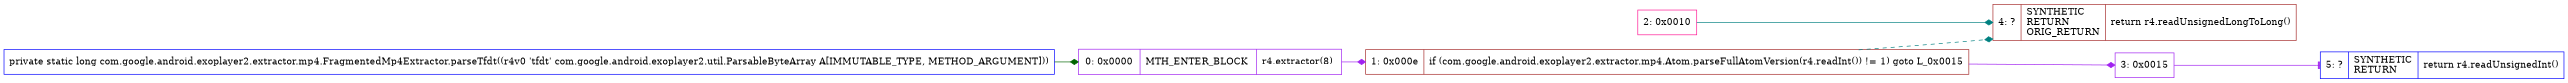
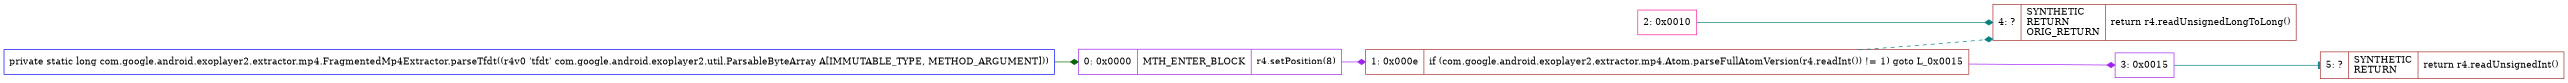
(1297, 62) -> (1296, 62)
(2245, 65) -> (2245, 65)
(2442, 65) -> (2442, 65)
